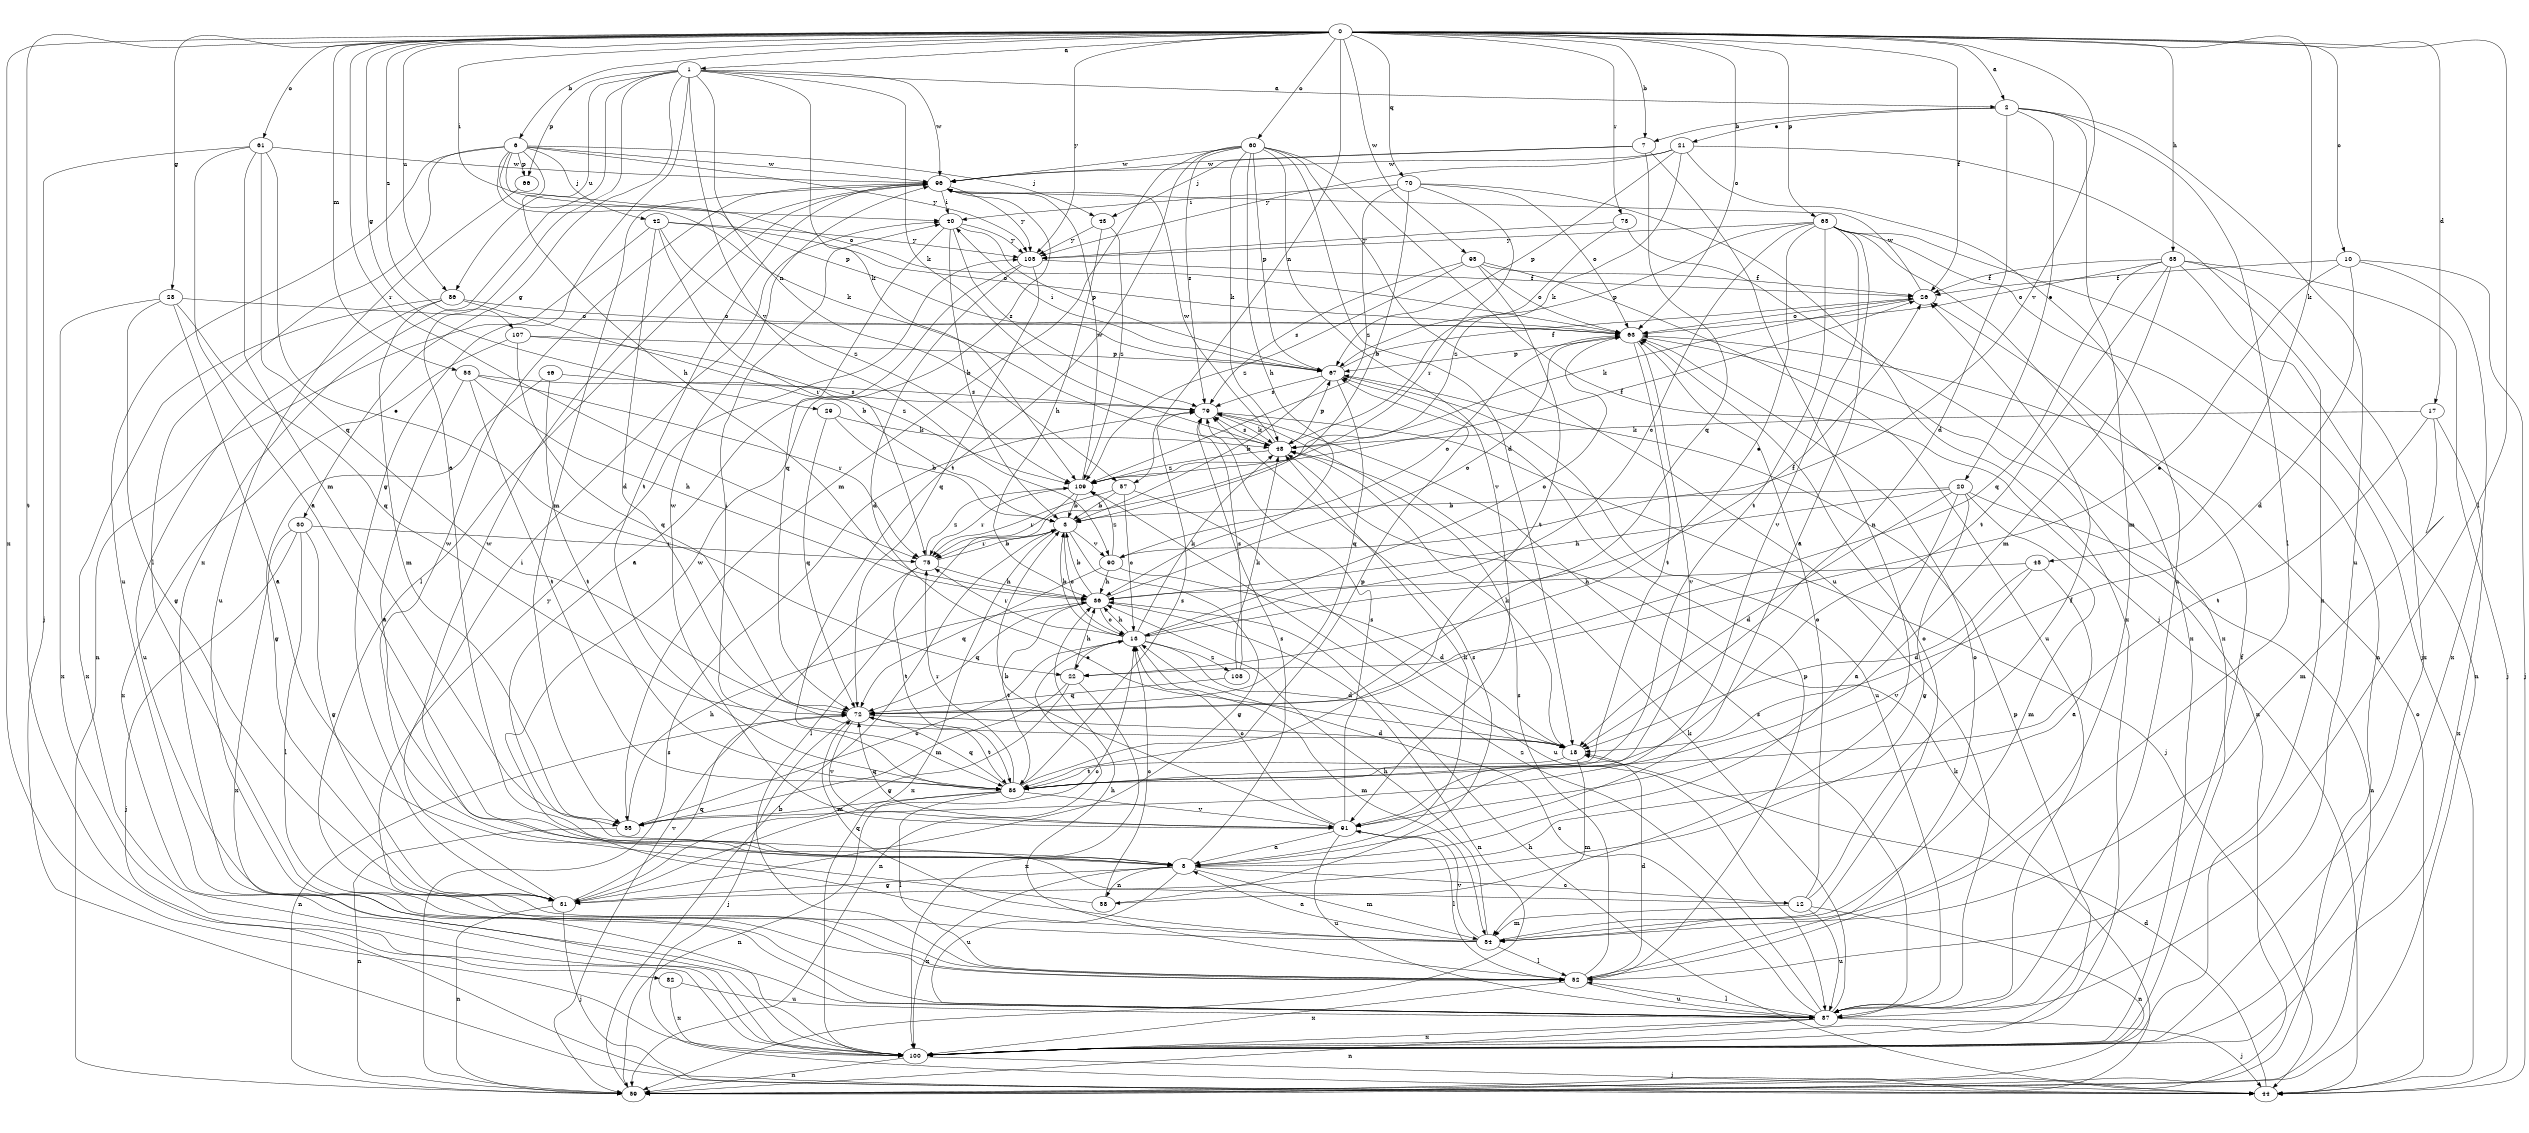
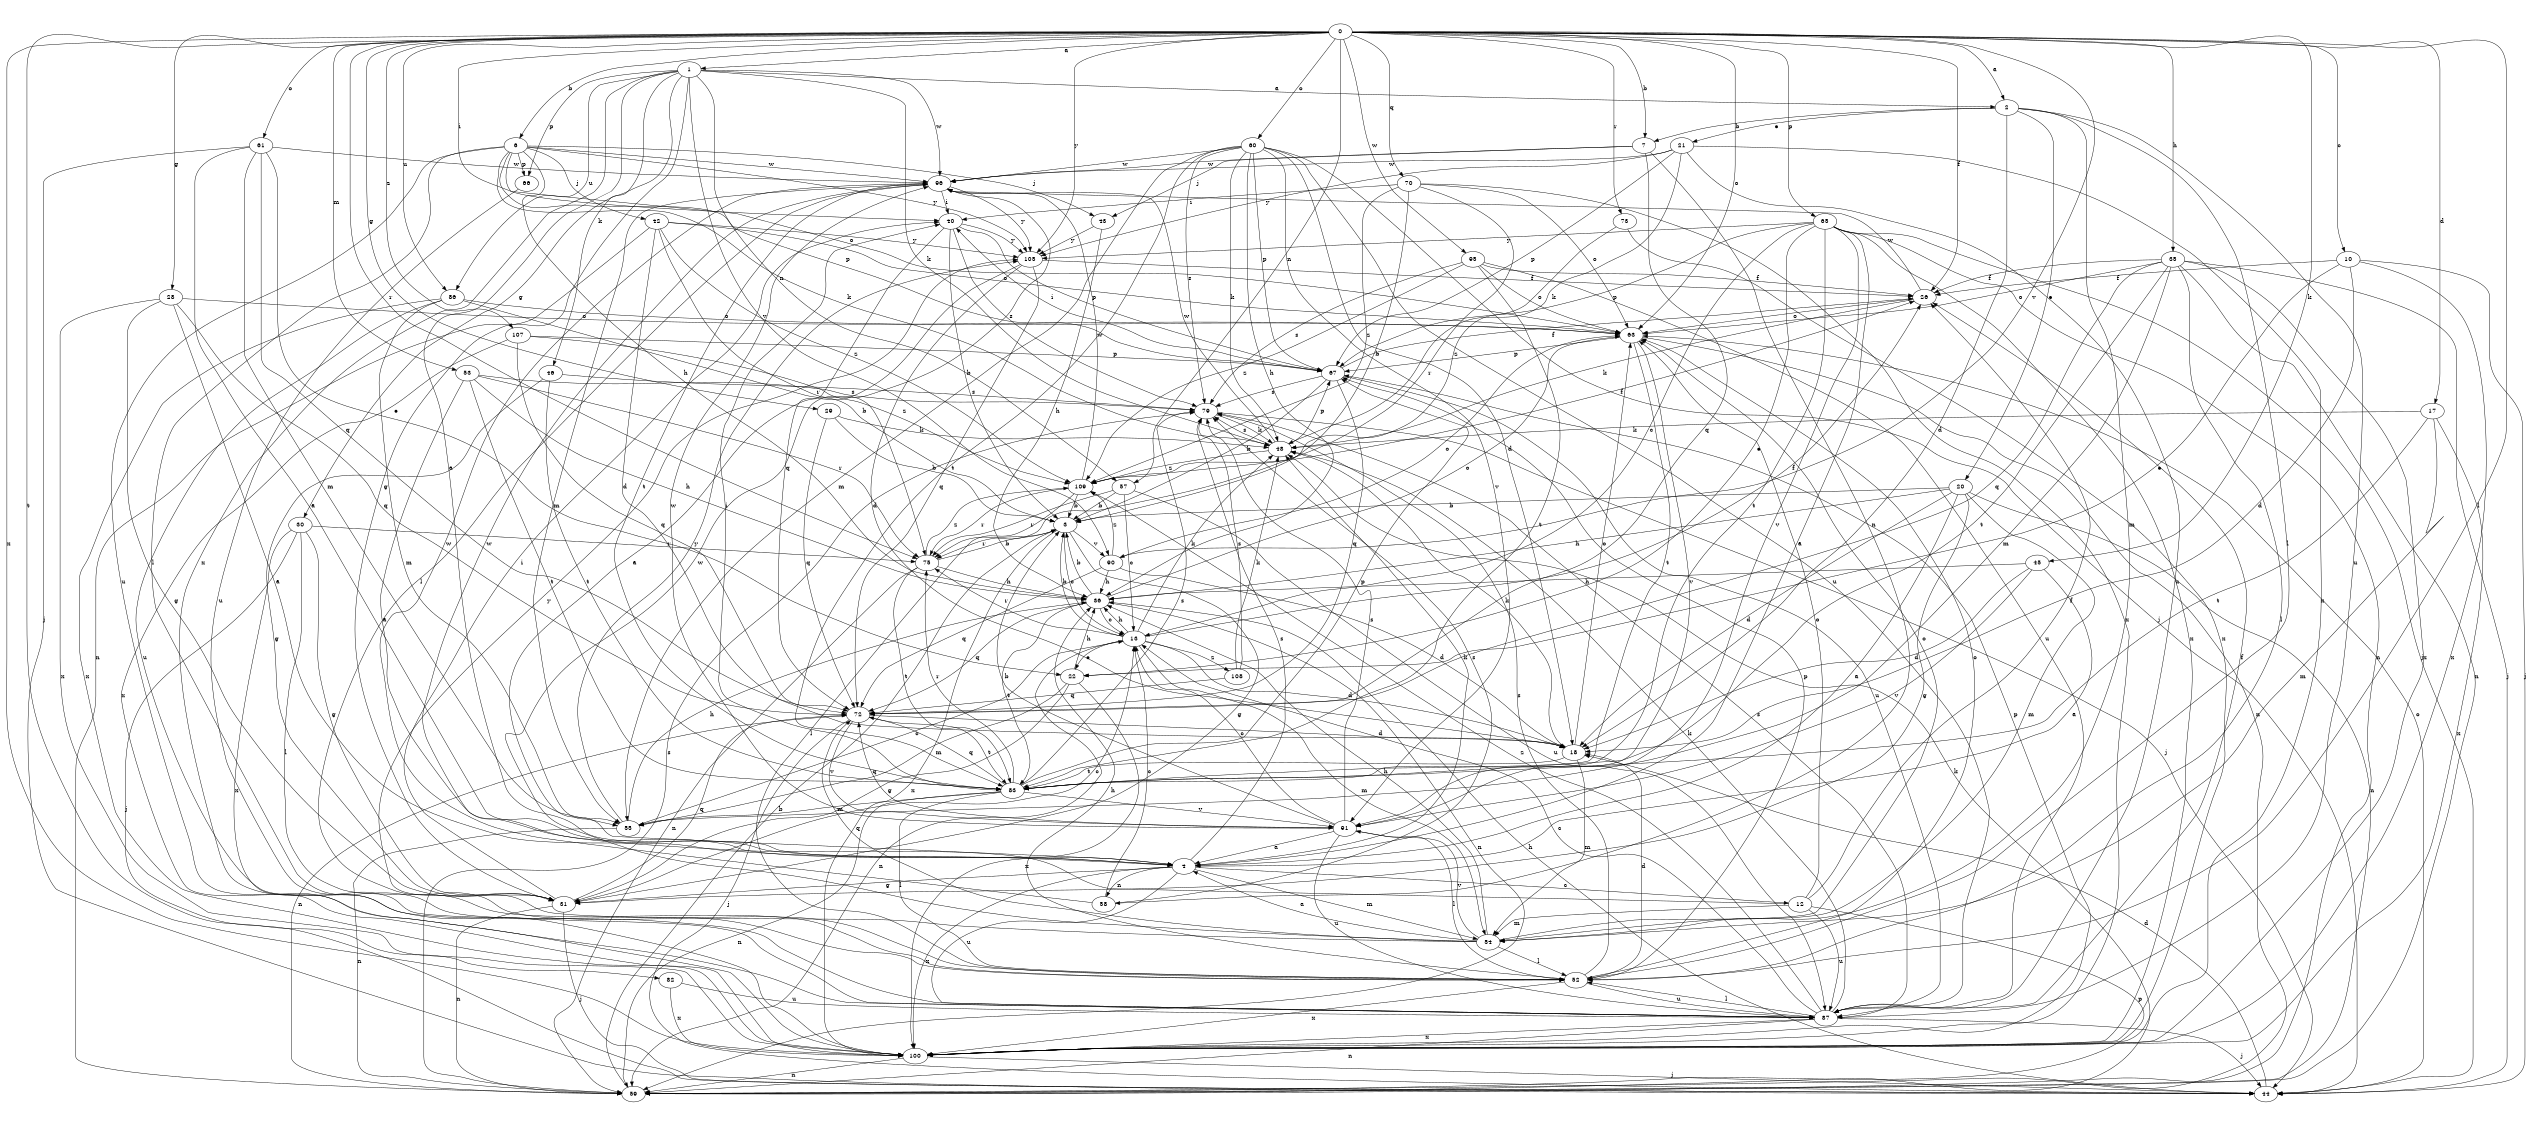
(1330, 240) -> (709, 500)
(864, 264) -> (595, 219)
(1120, 352) -> none
(1450, 525) -> (1600, 556)
none -> (2148, 787)
(674, 828) -> (674, 828)
(1184, 866) -> (1184, 866)
(2140, 999) -> (2140, 999)
